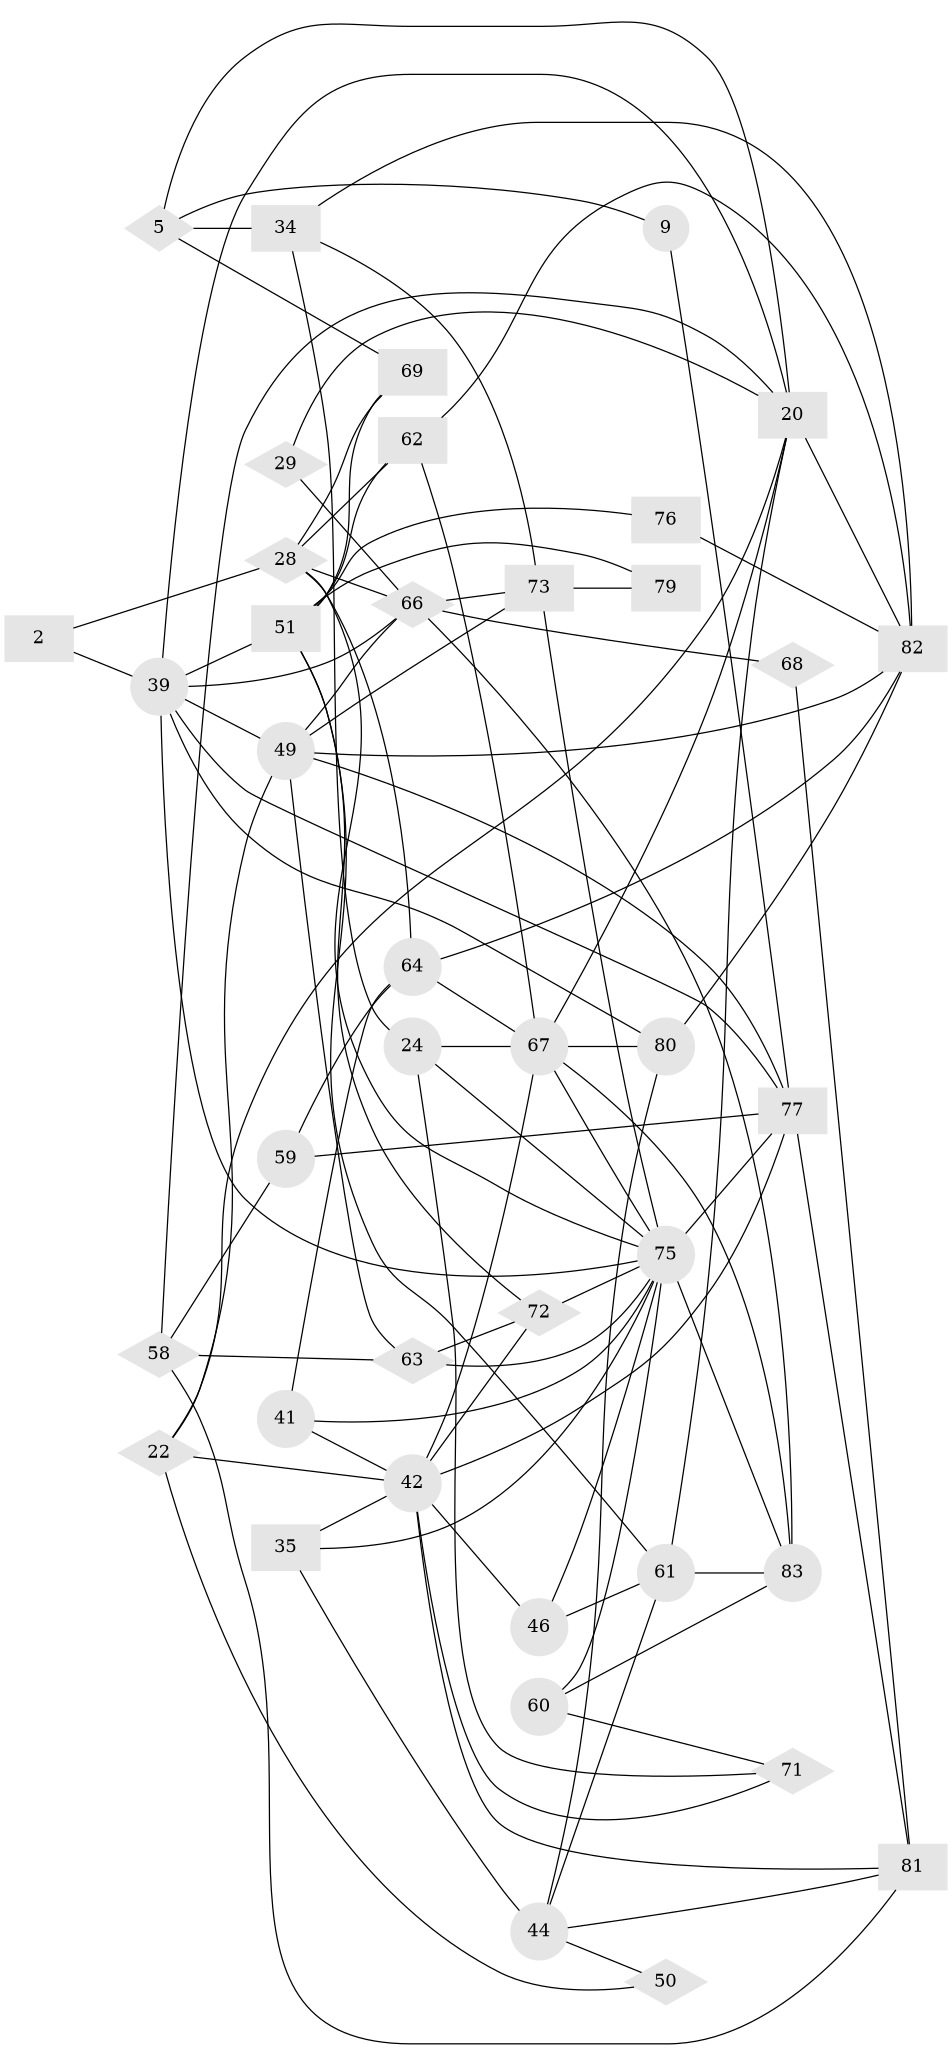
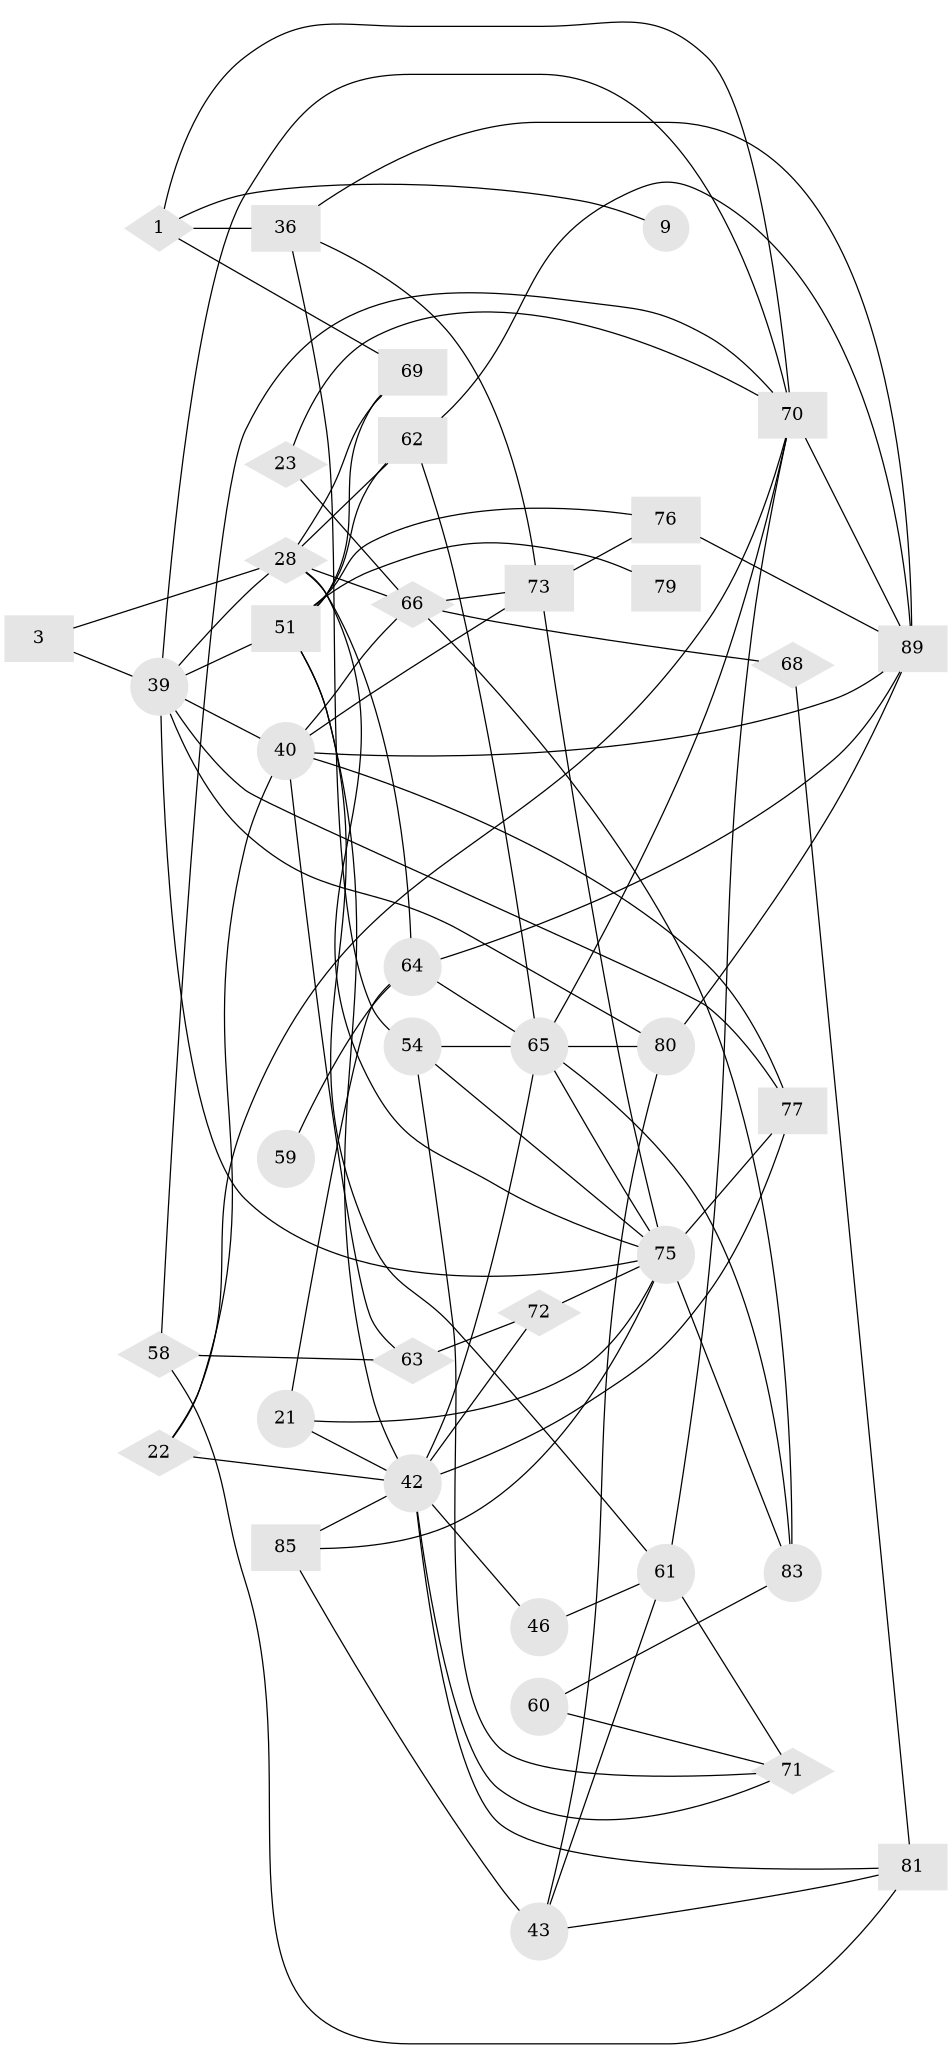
(159, 228) -> (159, 228)
(286, 228) -> (286, 228)
(793, 415) -> (793, 415)
(286, 464) -> (286, 464)
(603, 588) -> (605, 553)
(39, 639) -> (39, 639)
(913, 649) -> (913, 649)
(732, 669) -> none
(299, 672) -> (222, 618)
(286, 751) -> (286, 751)
(413, 1046) -> (413, 1046)
(539, 1046) -> (539, 1046)
(358, 1091) -> (353, 1014)
(537, 1135) -> none
(213, 1272) -> none
(562, 1354) -> none
(286, 1419) -> (286, 1419)
(612, 1436) -> none
(853, 1489) -> none
(628, 1492) -> none
(286, 1548) -> (286, 1548)
(729, 1573) -> (732, 1676)
(539, 1931) -> (539, 1931)
(666, 1982) -> none
